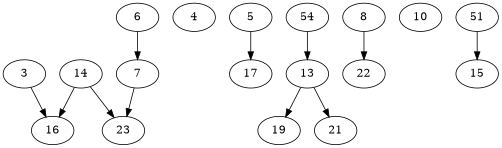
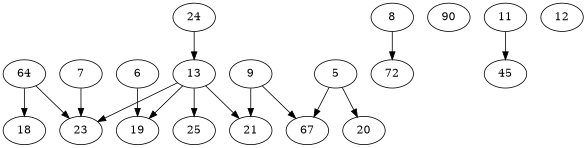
(194, 17) -> none
(307, 17) -> (194, 17)
(421, 17) -> (449, 17)
(477, 17) -> (505, 17)
none -> (562, 17)
(138, 42) -> (138, 97)
(24, 74) -> none
(81, 74) -> (24, 74)
none -> (251, 74)
(251, 74) -> (307, 130)
(364, 74) -> (392, 74)
(477, 74) -> (505, 74)
none -> (143, 100)
(53, 130) -> (24, 130)
none -> (194, 130)
none -> (364, 130)
